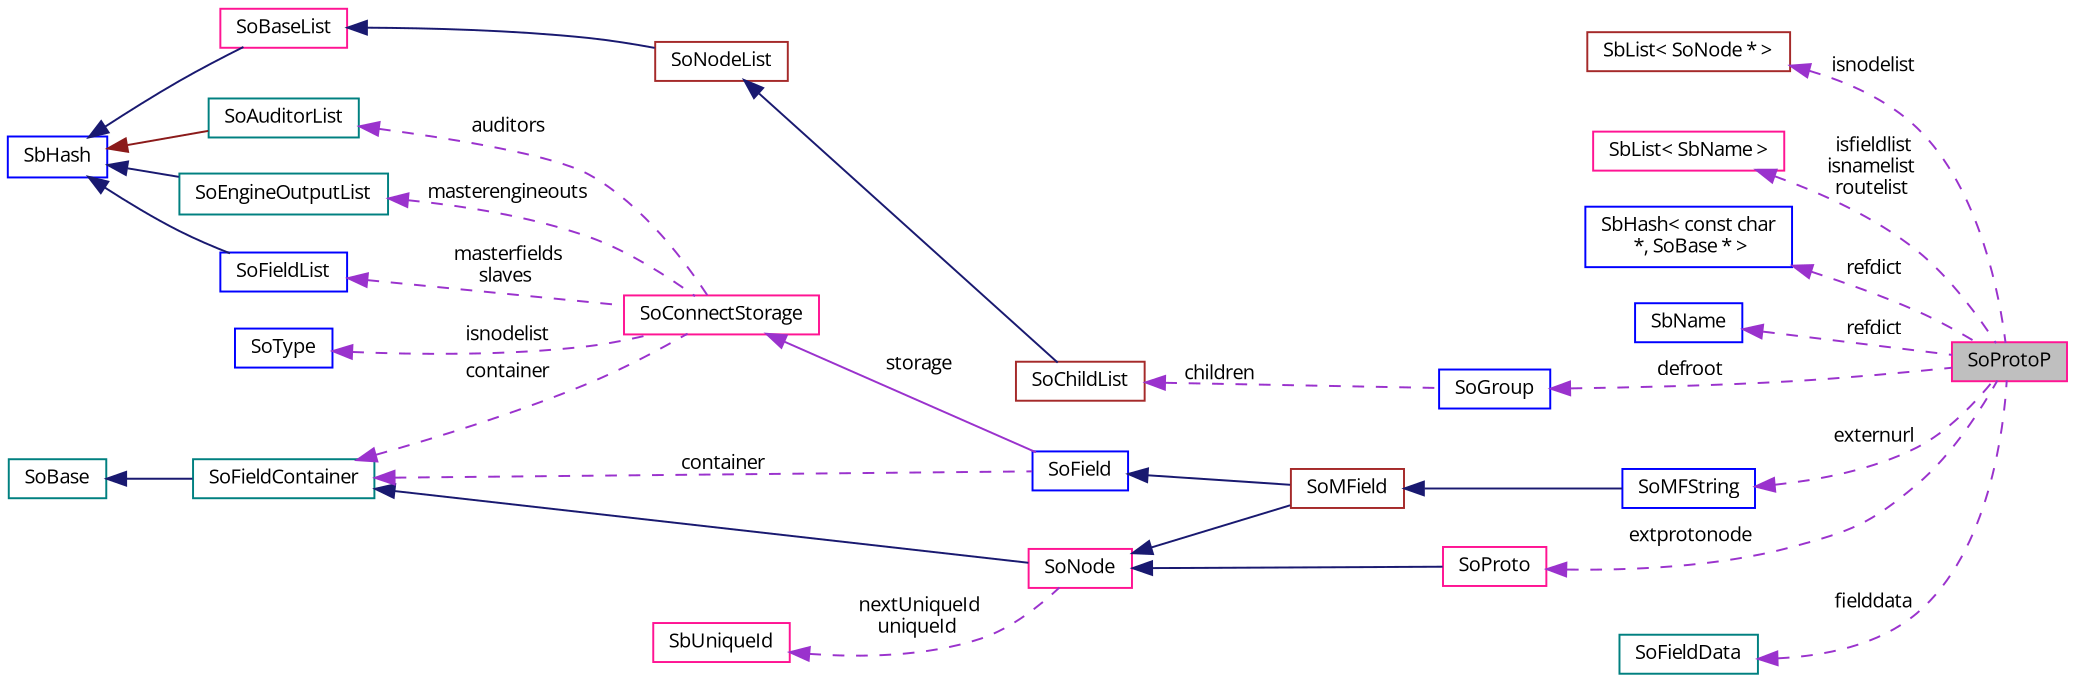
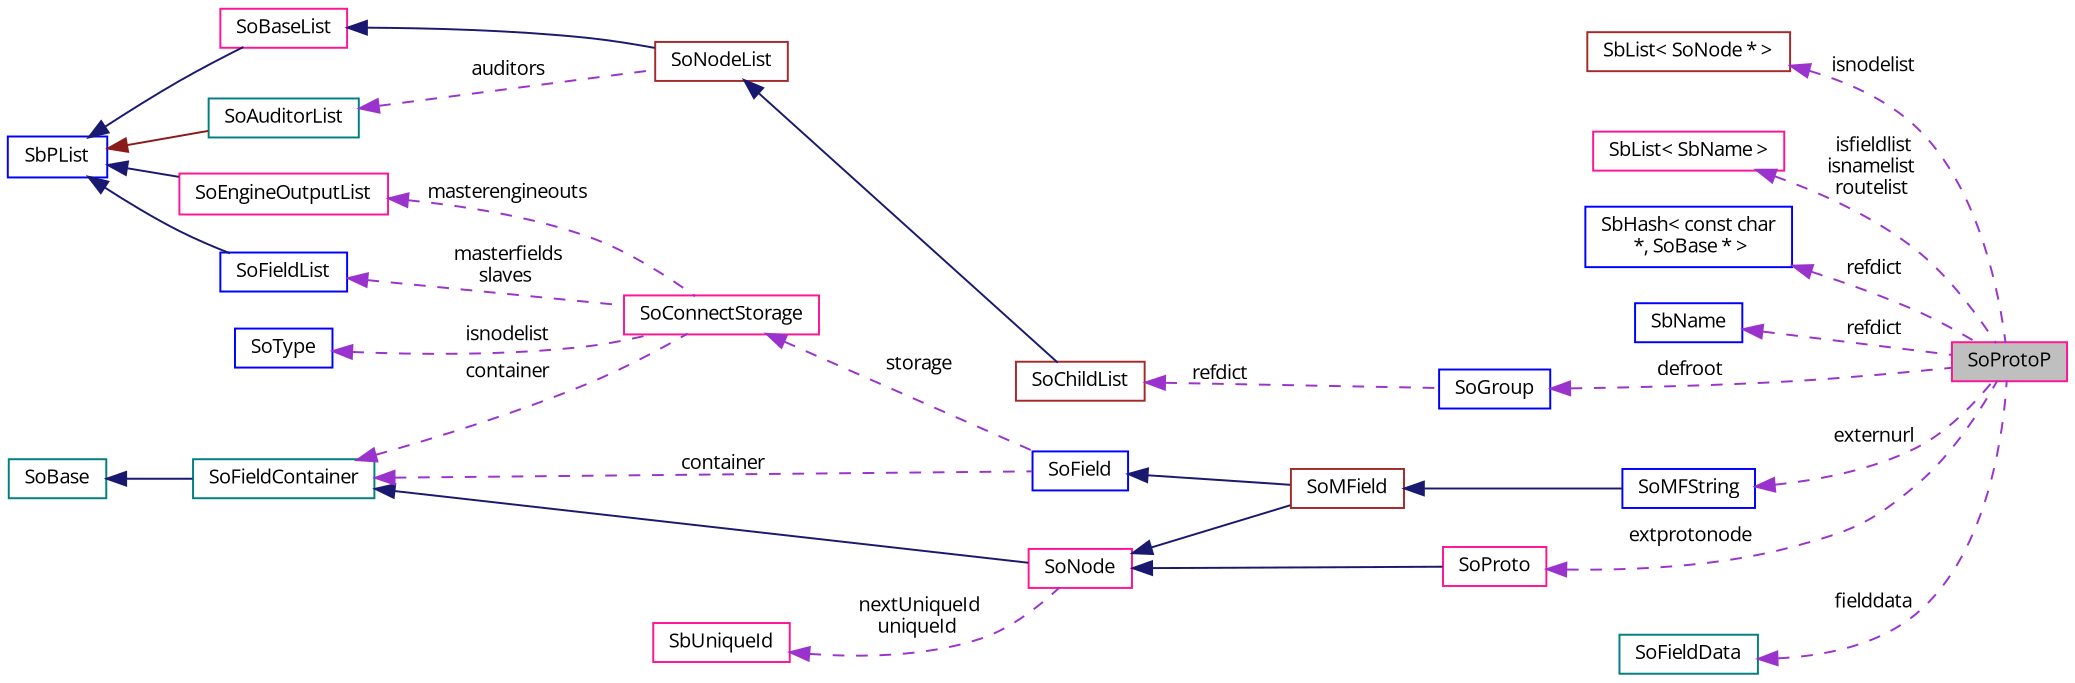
(58, 157) -> (58, 157)
(569, 166) -> (517, 88)
(284, 194) -> (284, 194)
(1218, 374) -> (1218, 374)
(910, 397) -> (910, 397)
